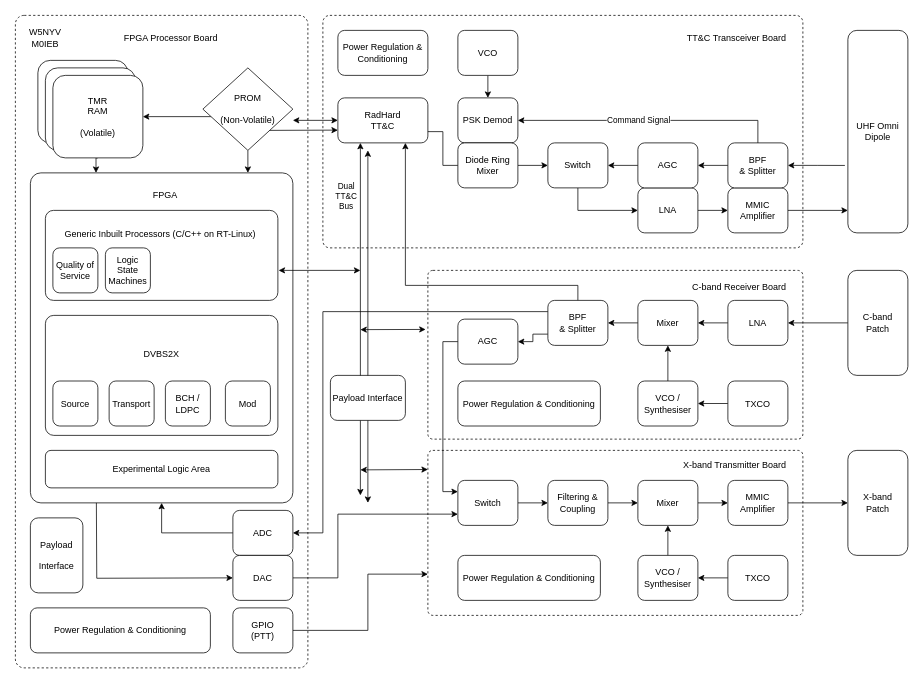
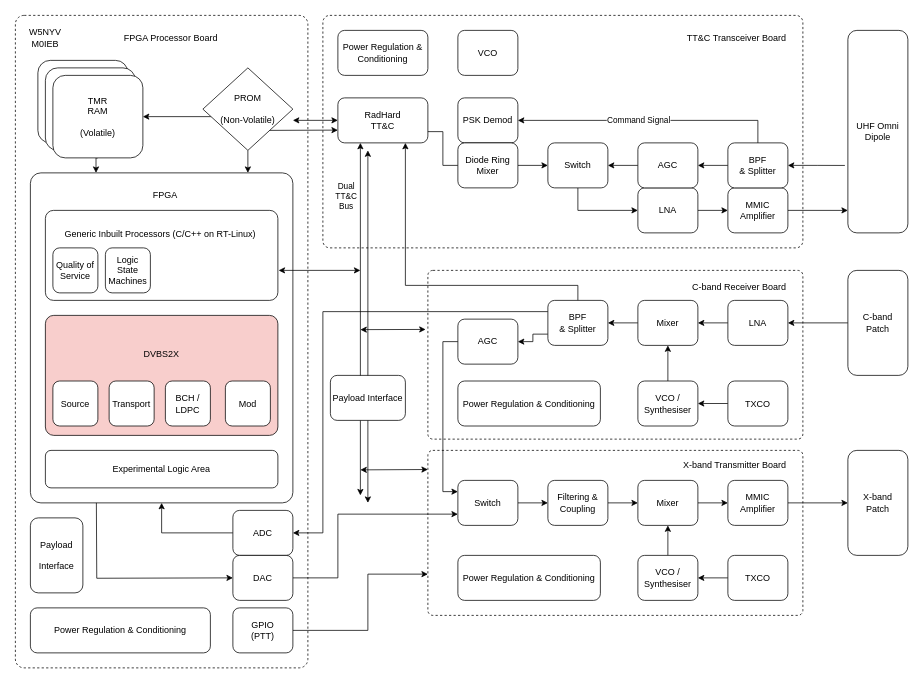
(488, 91) -> none
(162, 375) -> (162, 375)
